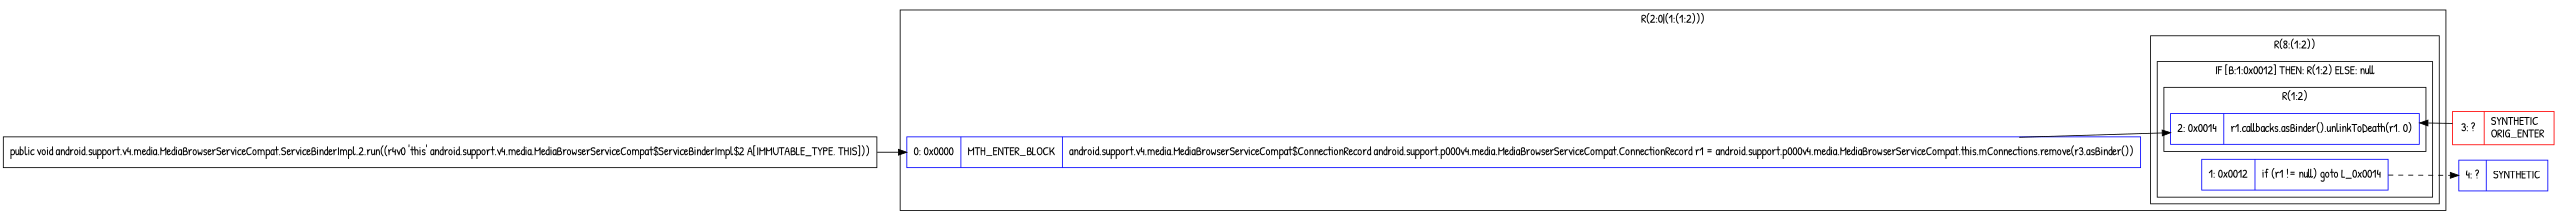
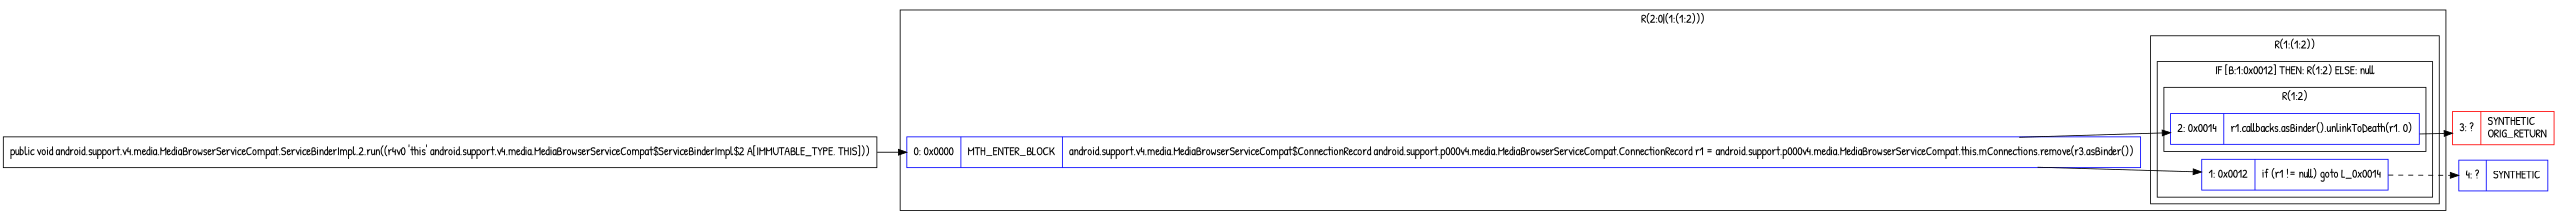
(2295, 45) -> (2295, 45)
(2440, 123) -> (2432, 134)
(2517, 134) -> (2517, 134)
none -> (2115, 169)
